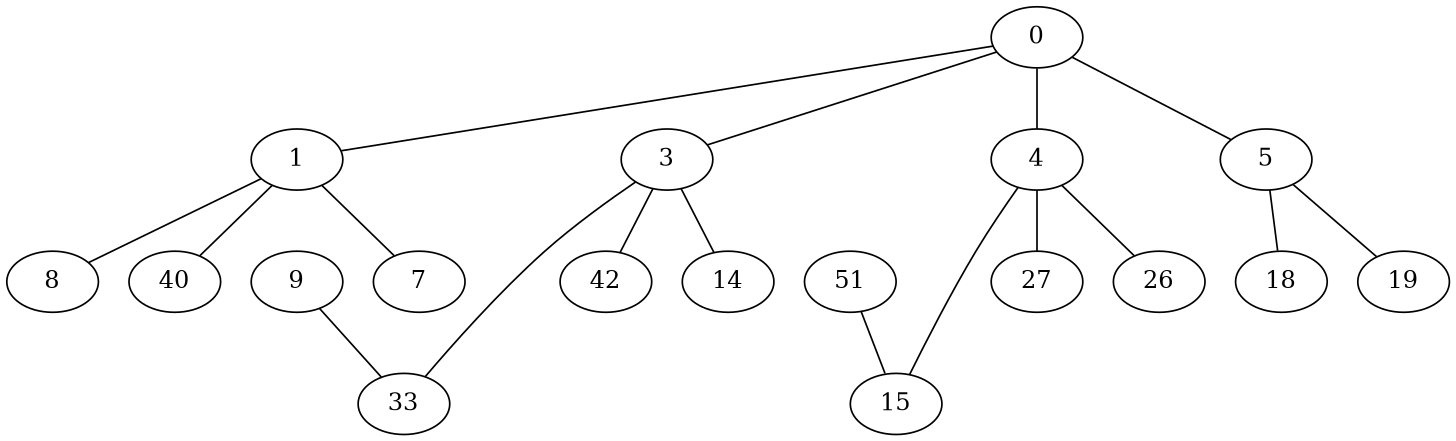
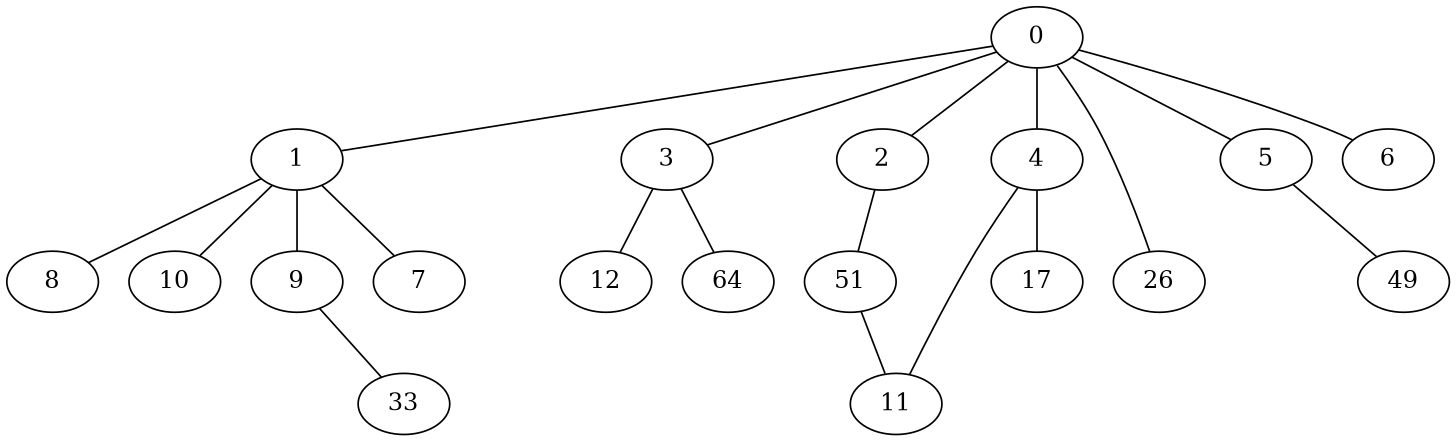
none -> (883, 160)
none -> (1388, 160)
(1098, 220) -> (1111, 155)
none -> (297, 221)
(523, 271) -> none
(175, 282) -> (175, 282)
(606, 282) -> (606, 282)
(728, 282) -> (728, 282)
(1037, 282) -> (1037, 282)
(1281, 282) -> none
(1404, 282) -> (1404, 282)
(896, 404) -> (896, 404)
